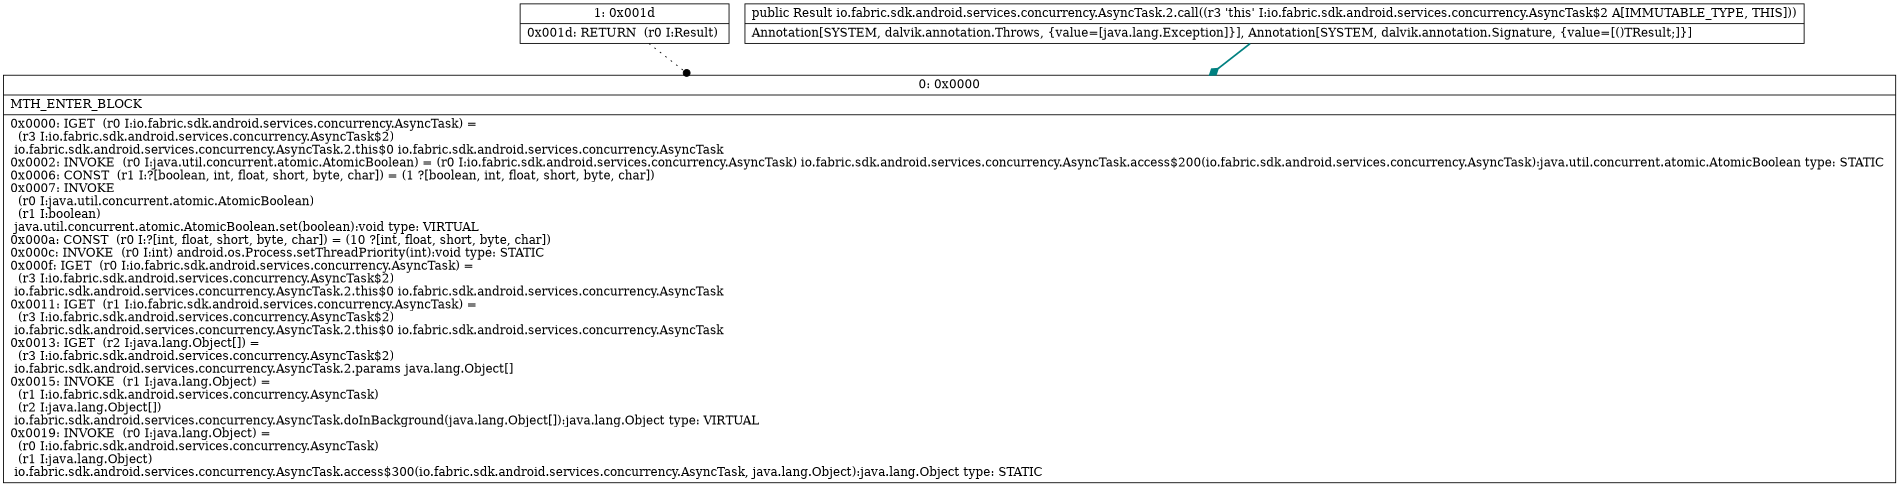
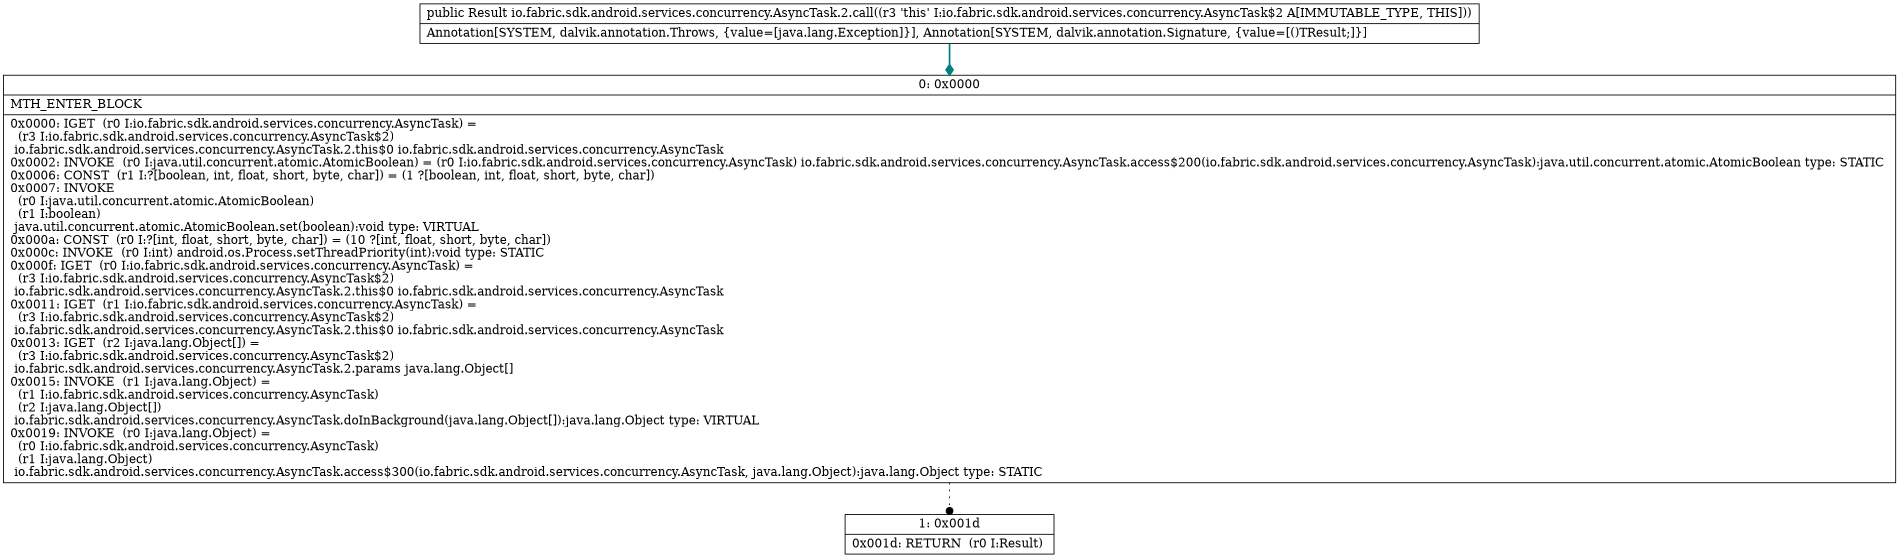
(666, 57) -> (950, 495)
